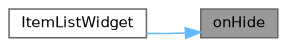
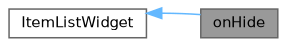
(166, 34) -> (181, 14)
